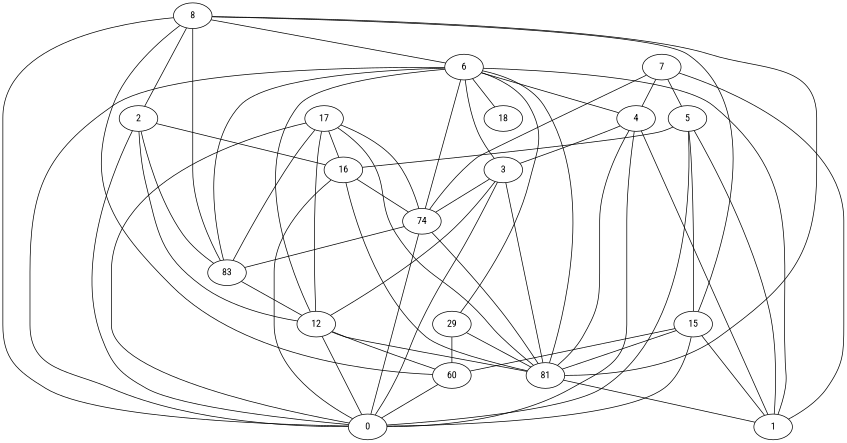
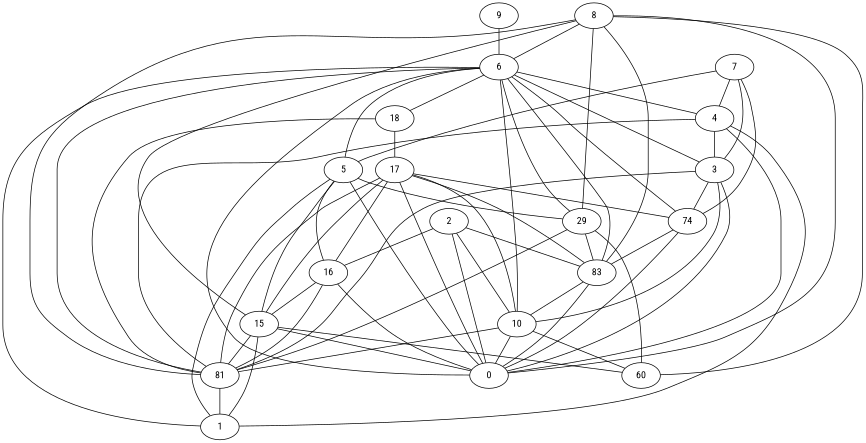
none -> (499, 16)
(166, 67) -> (588, 118)
none -> (394, 89)
none -> (395, 139)
(378, 192) -> (294, 298)
none -> (459, 204)
(843, 214) -> (742, 121)
none -> (324, 234)
none -> (589, 247)
(488, 295) -> (120, 168)
(316, 324) -> (517, 324)
(410, 401) -> (550, 330)
